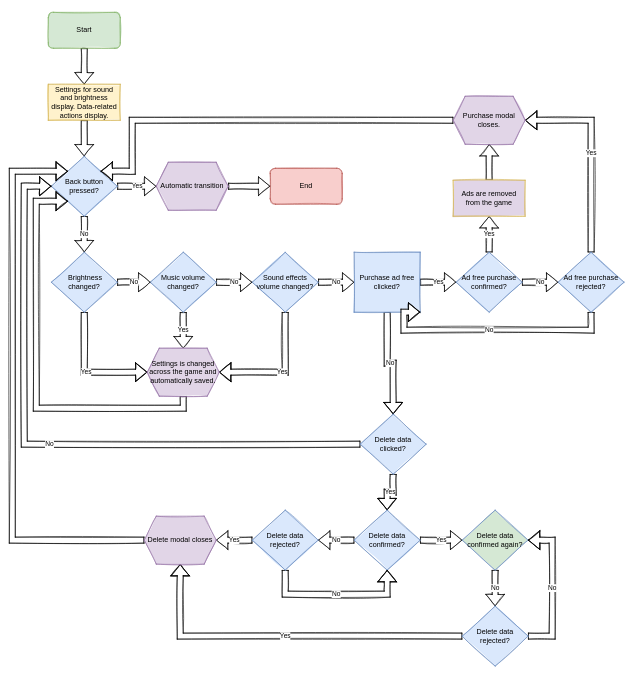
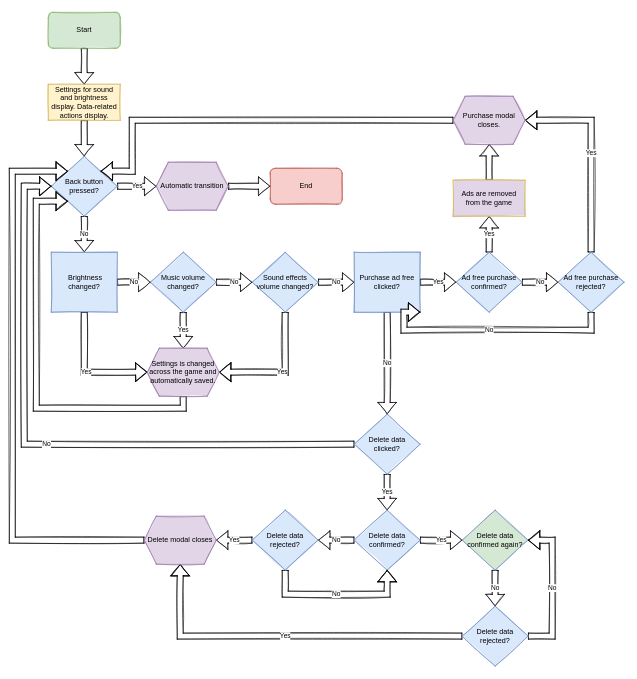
(84, 282) -> (84, 282)
(393, 444) -> (387, 444)
